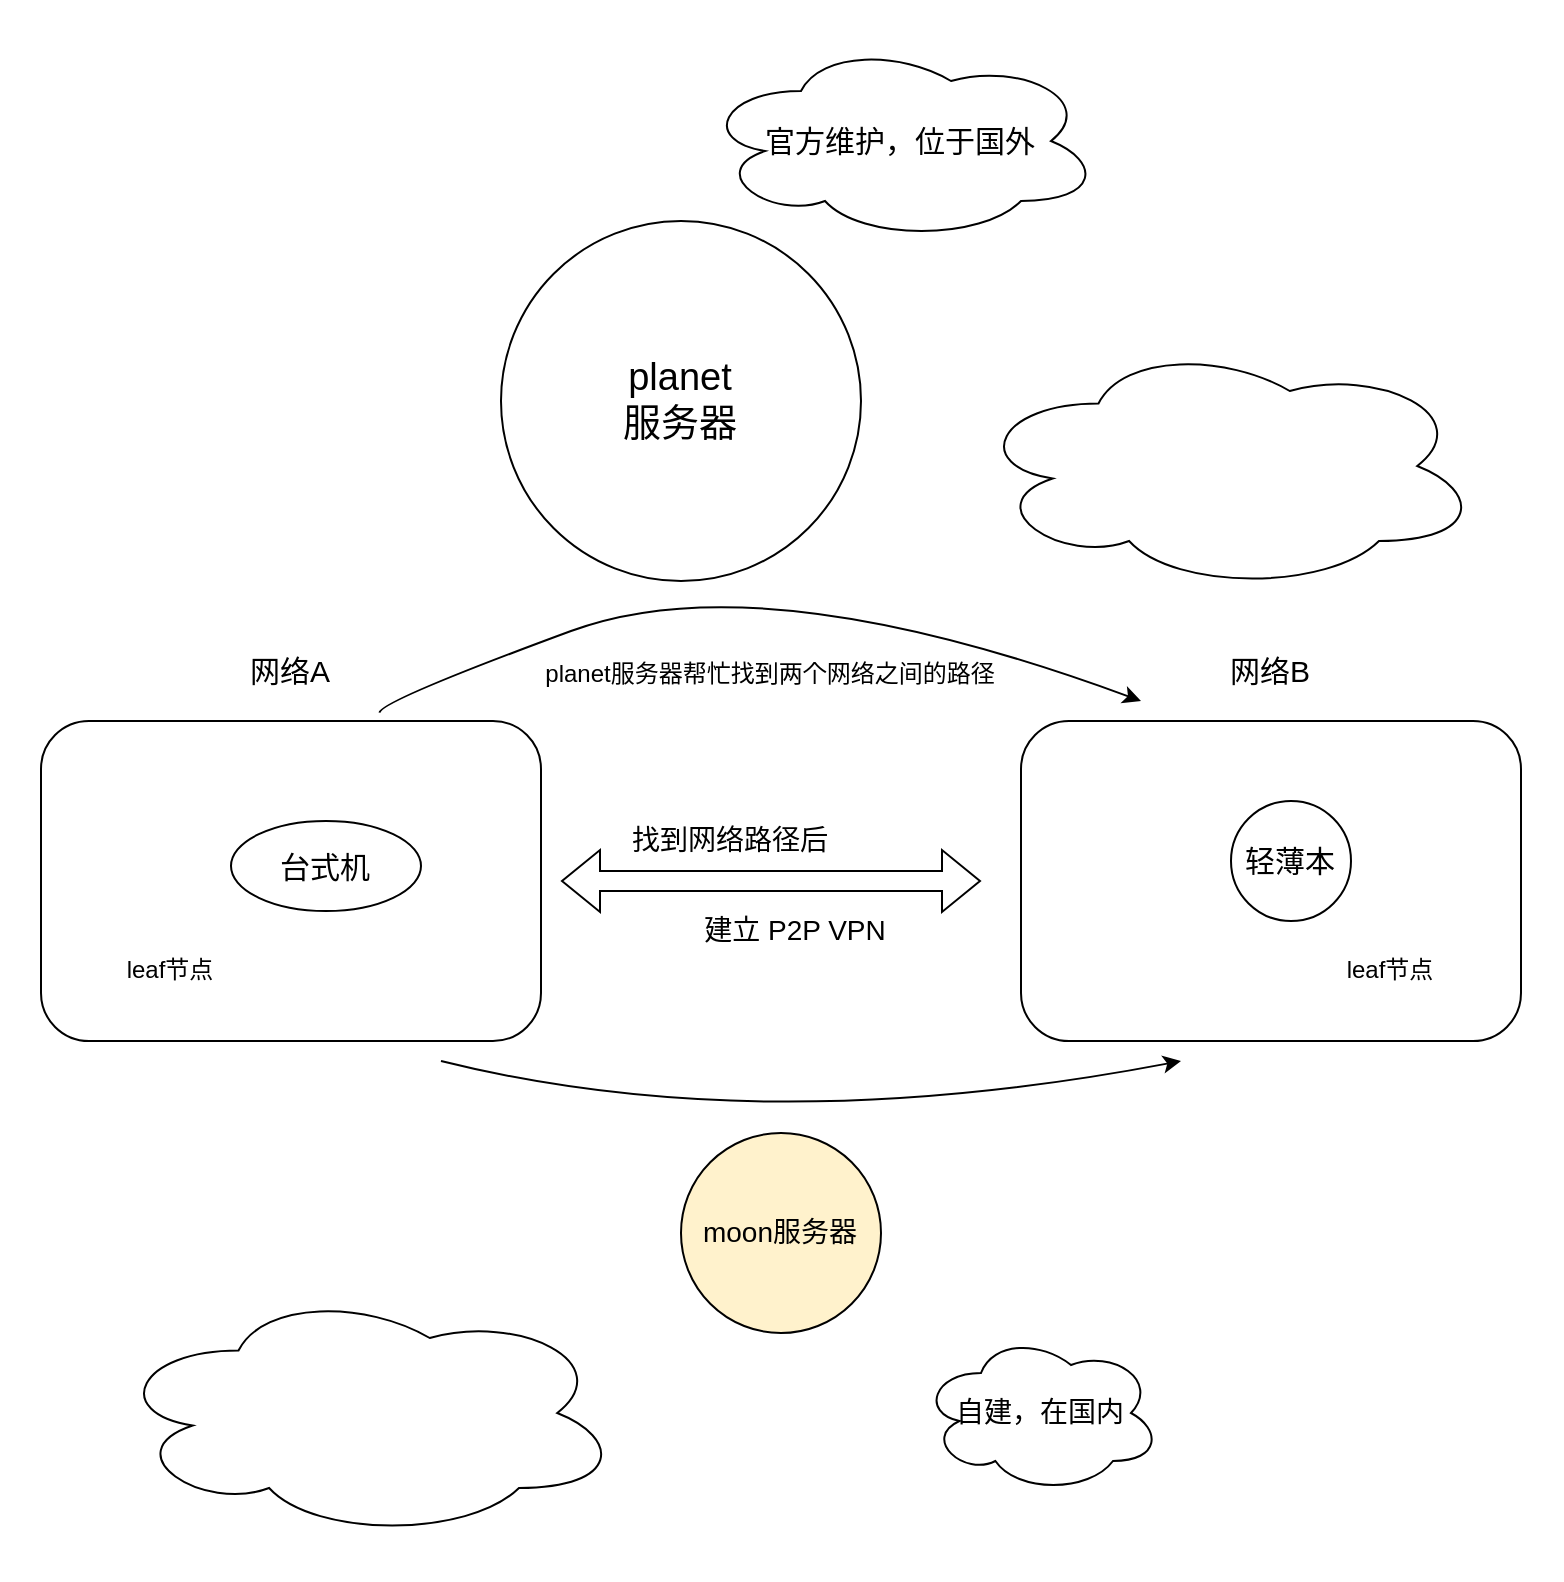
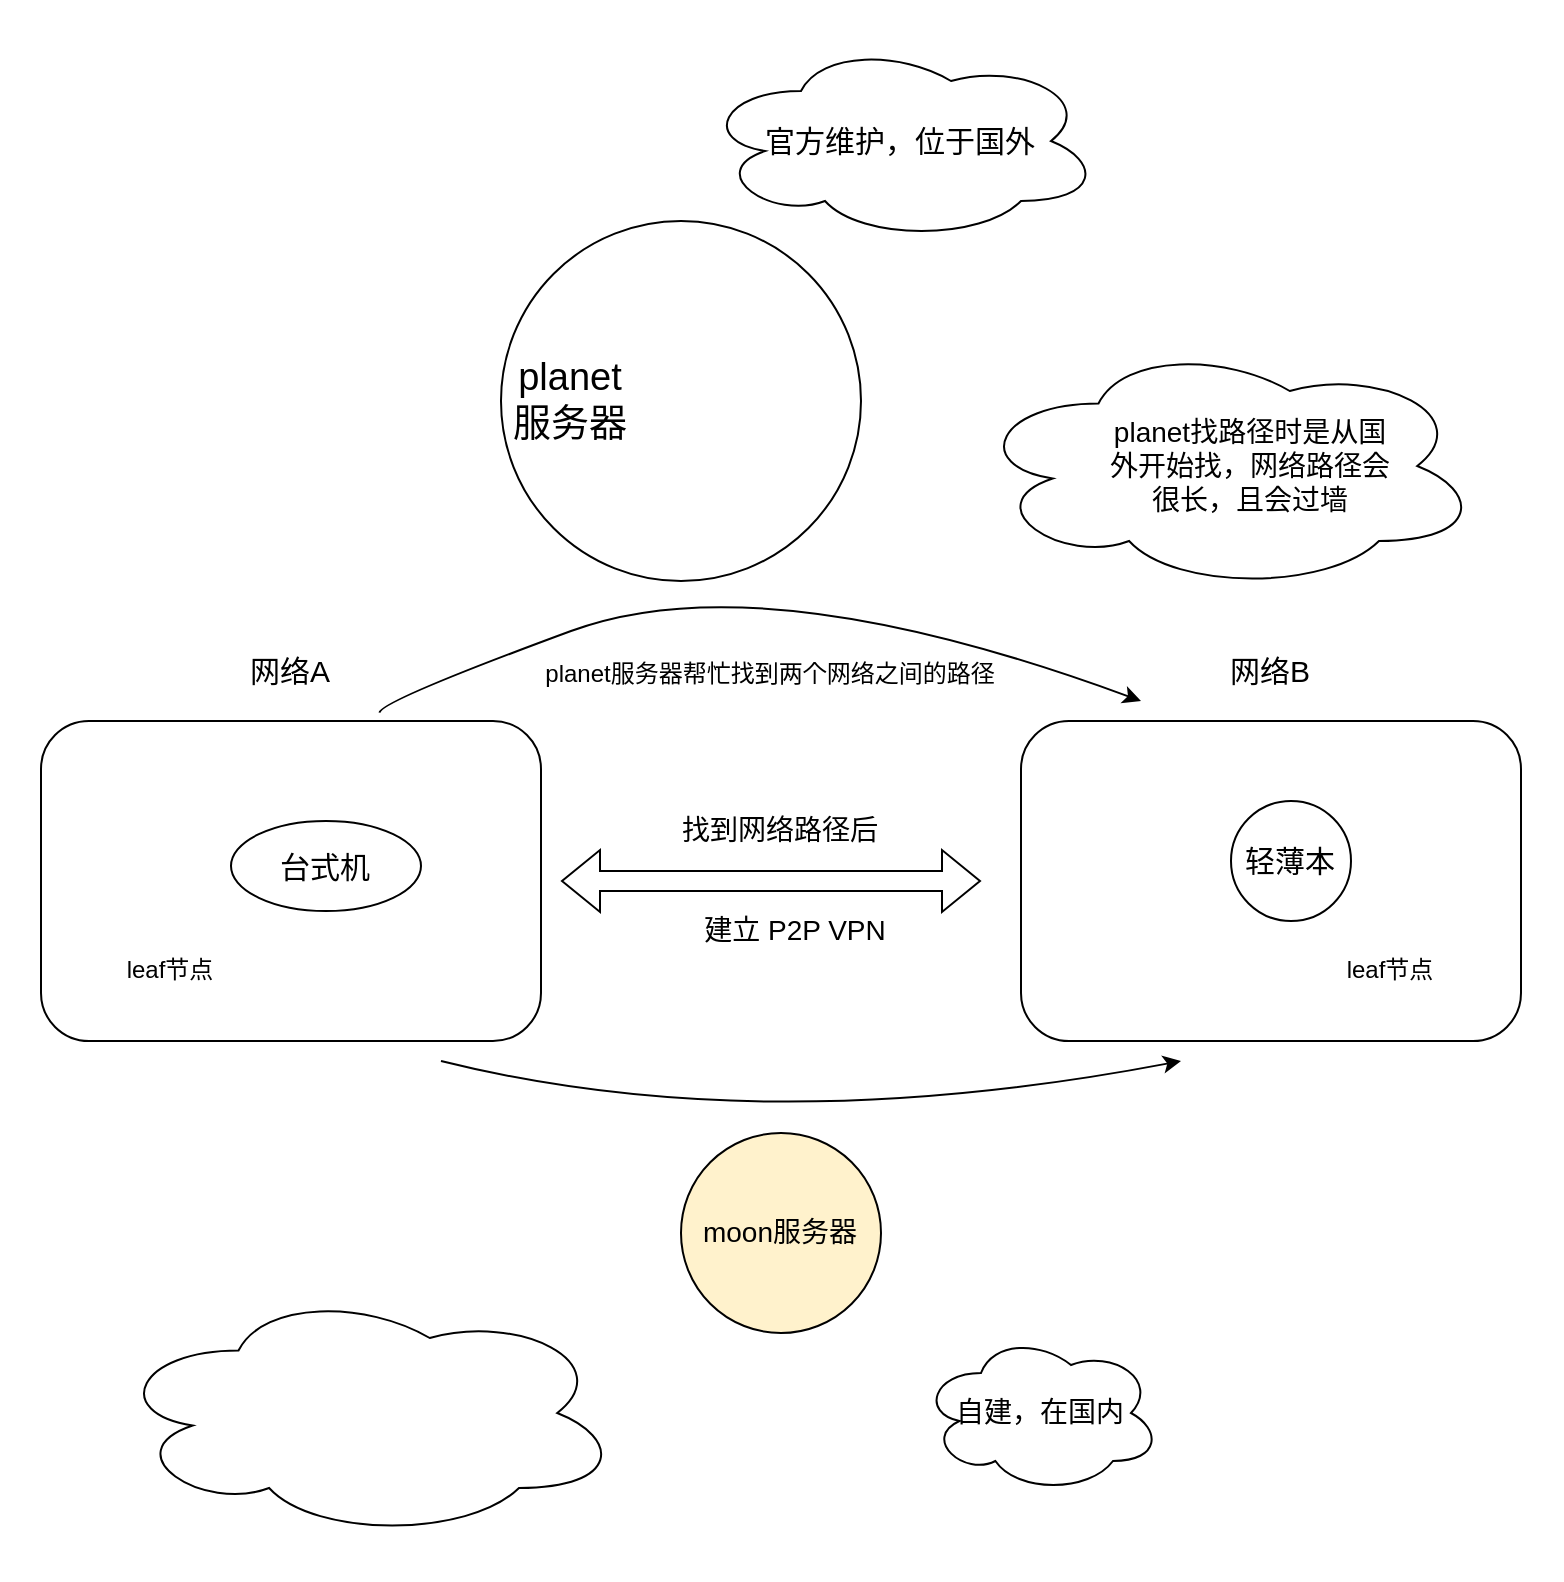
(681, 401) -> (571, 401)
none -> (1251, 466)
(731, 841) -> (781, 831)
